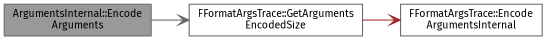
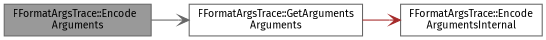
(78, 20) -> (78, 20)
(276, 20) -> (276, 20)
